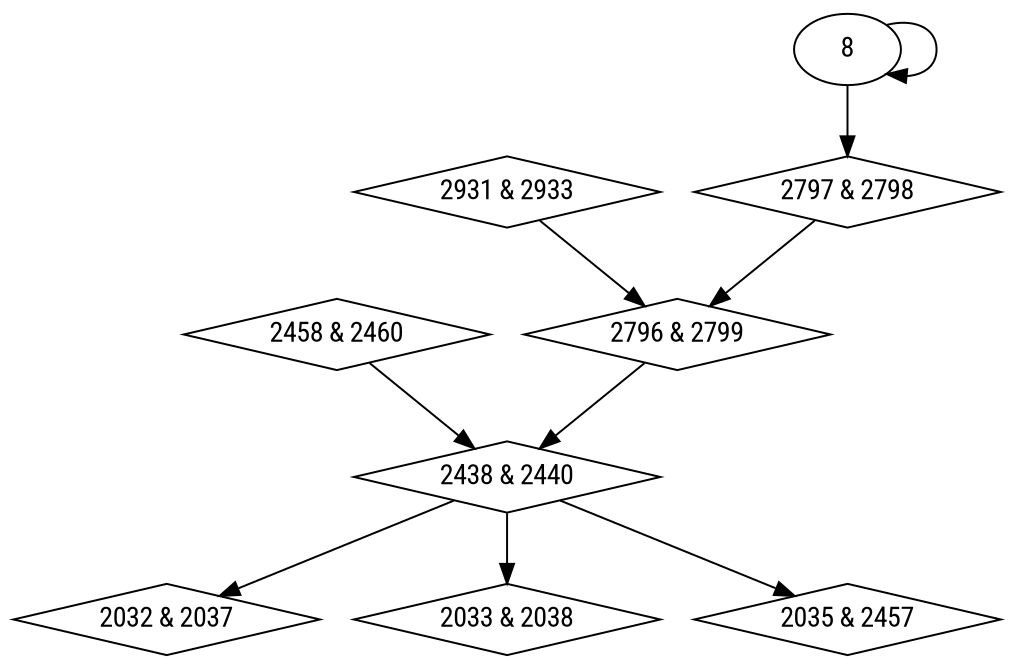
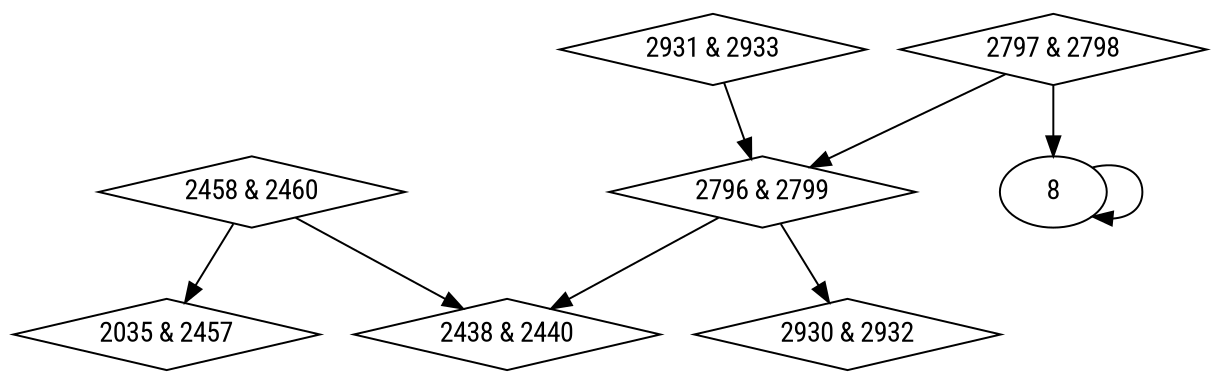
(847, 111) -> (1053, 111)
none -> (847, 334)
(668, 544) -> (214, 255)
(167, 619) -> none
(507, 619) -> none
